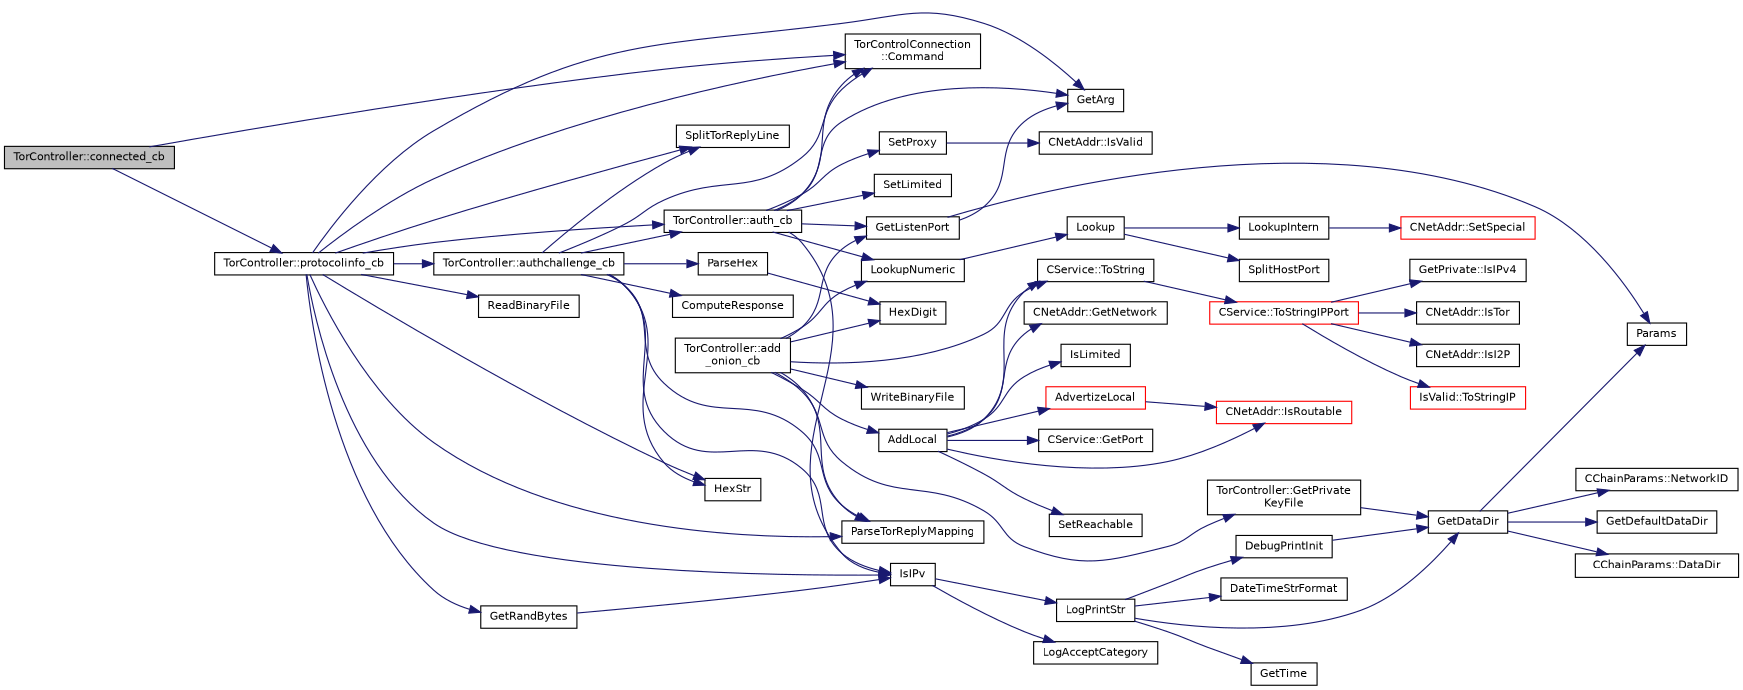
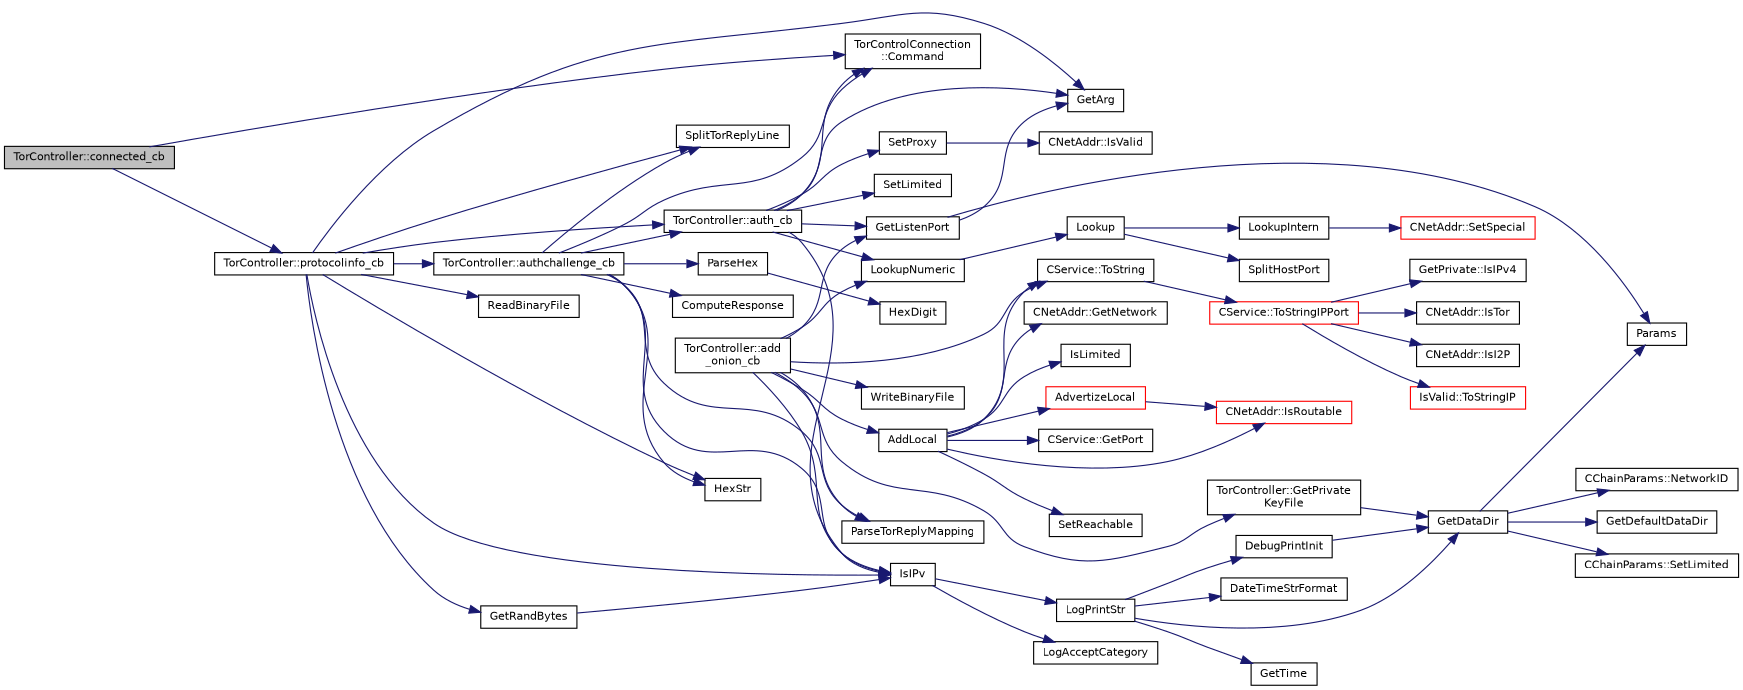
(565, 129) -> none
(824, 334) -> (816, 477)
(523, 490) -> none
(1657, 566) -> (1657, 566)
